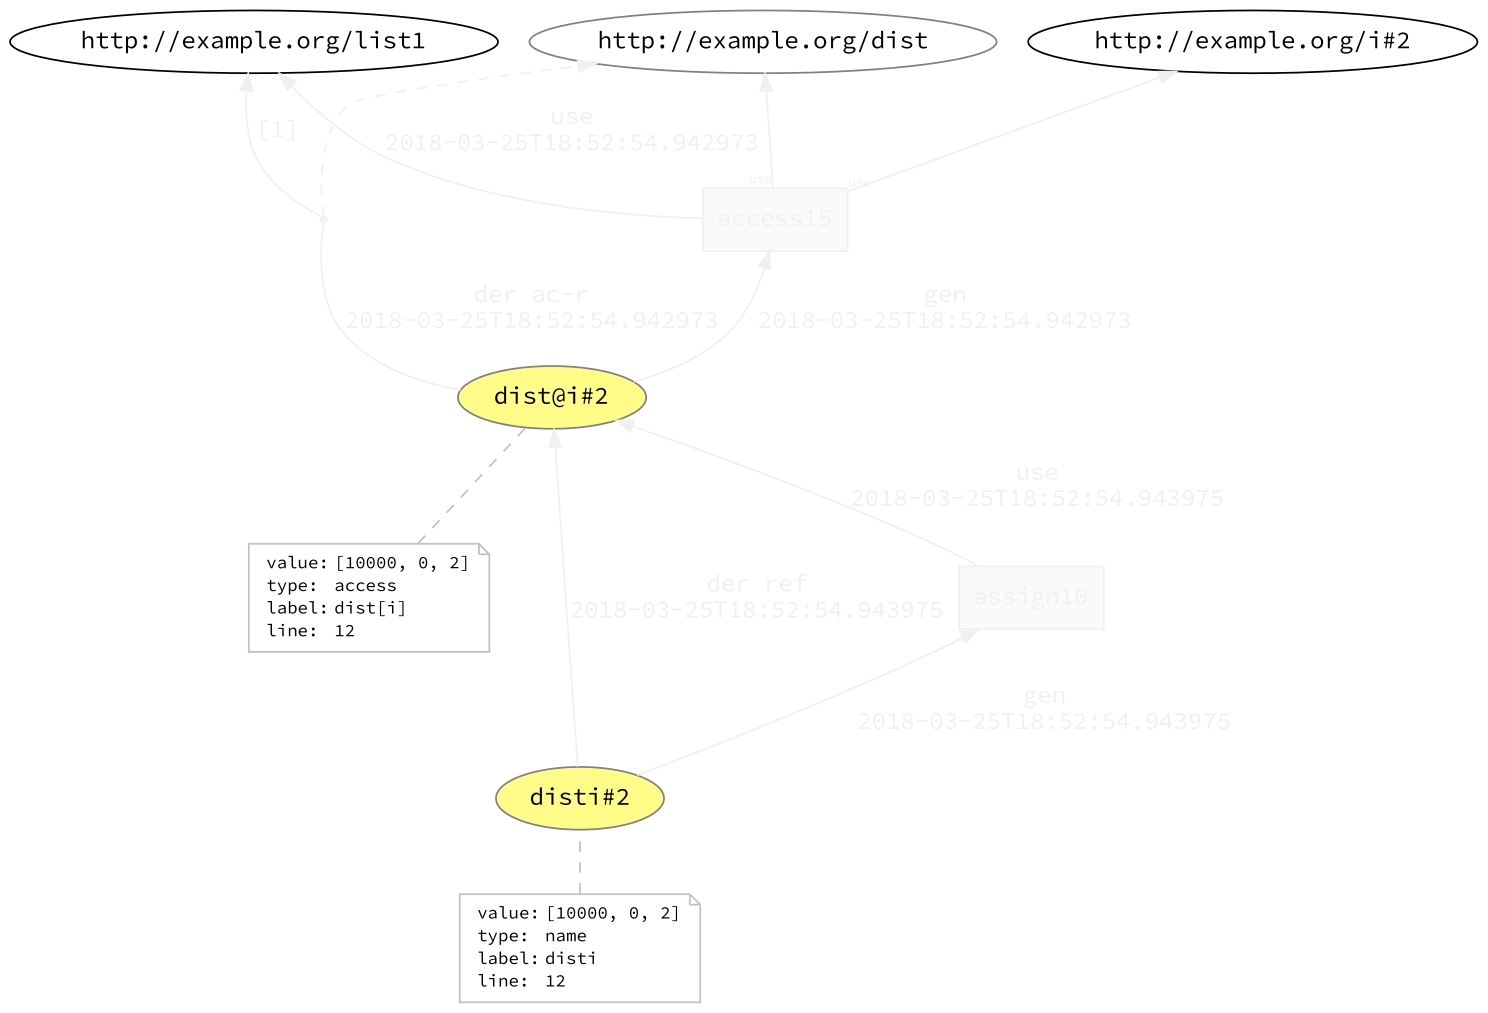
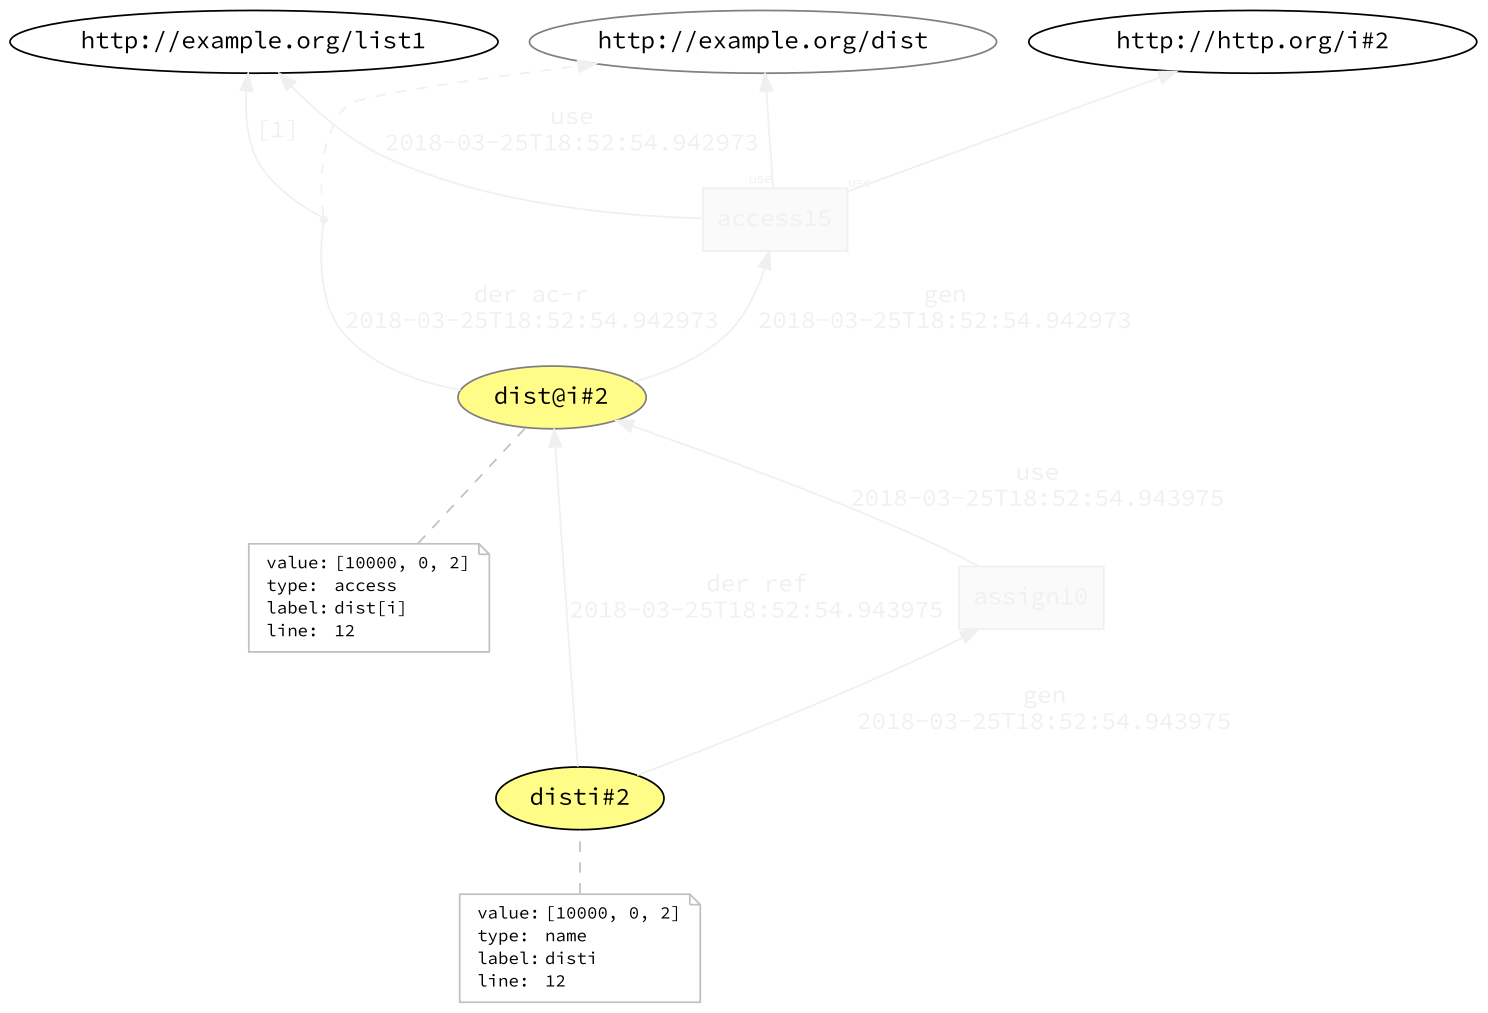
(1253, 42) -> (1253, 42)
(580, 798) -> (580, 798)
